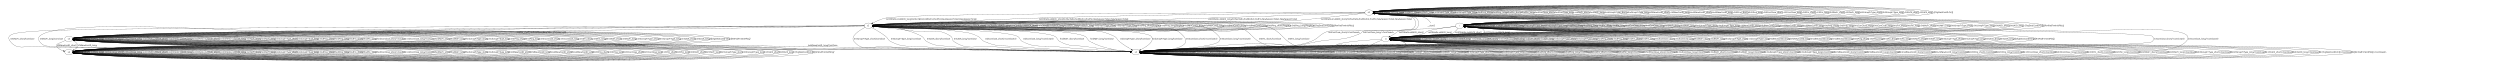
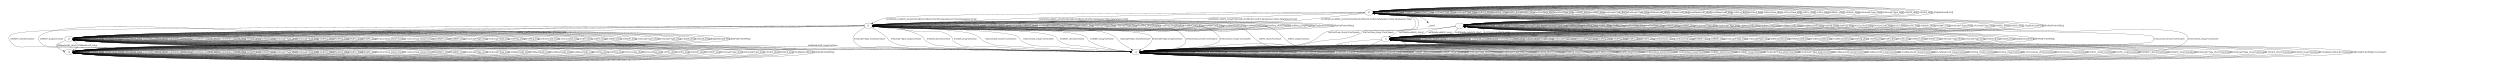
(1404, 14) -> (1401, 14)
